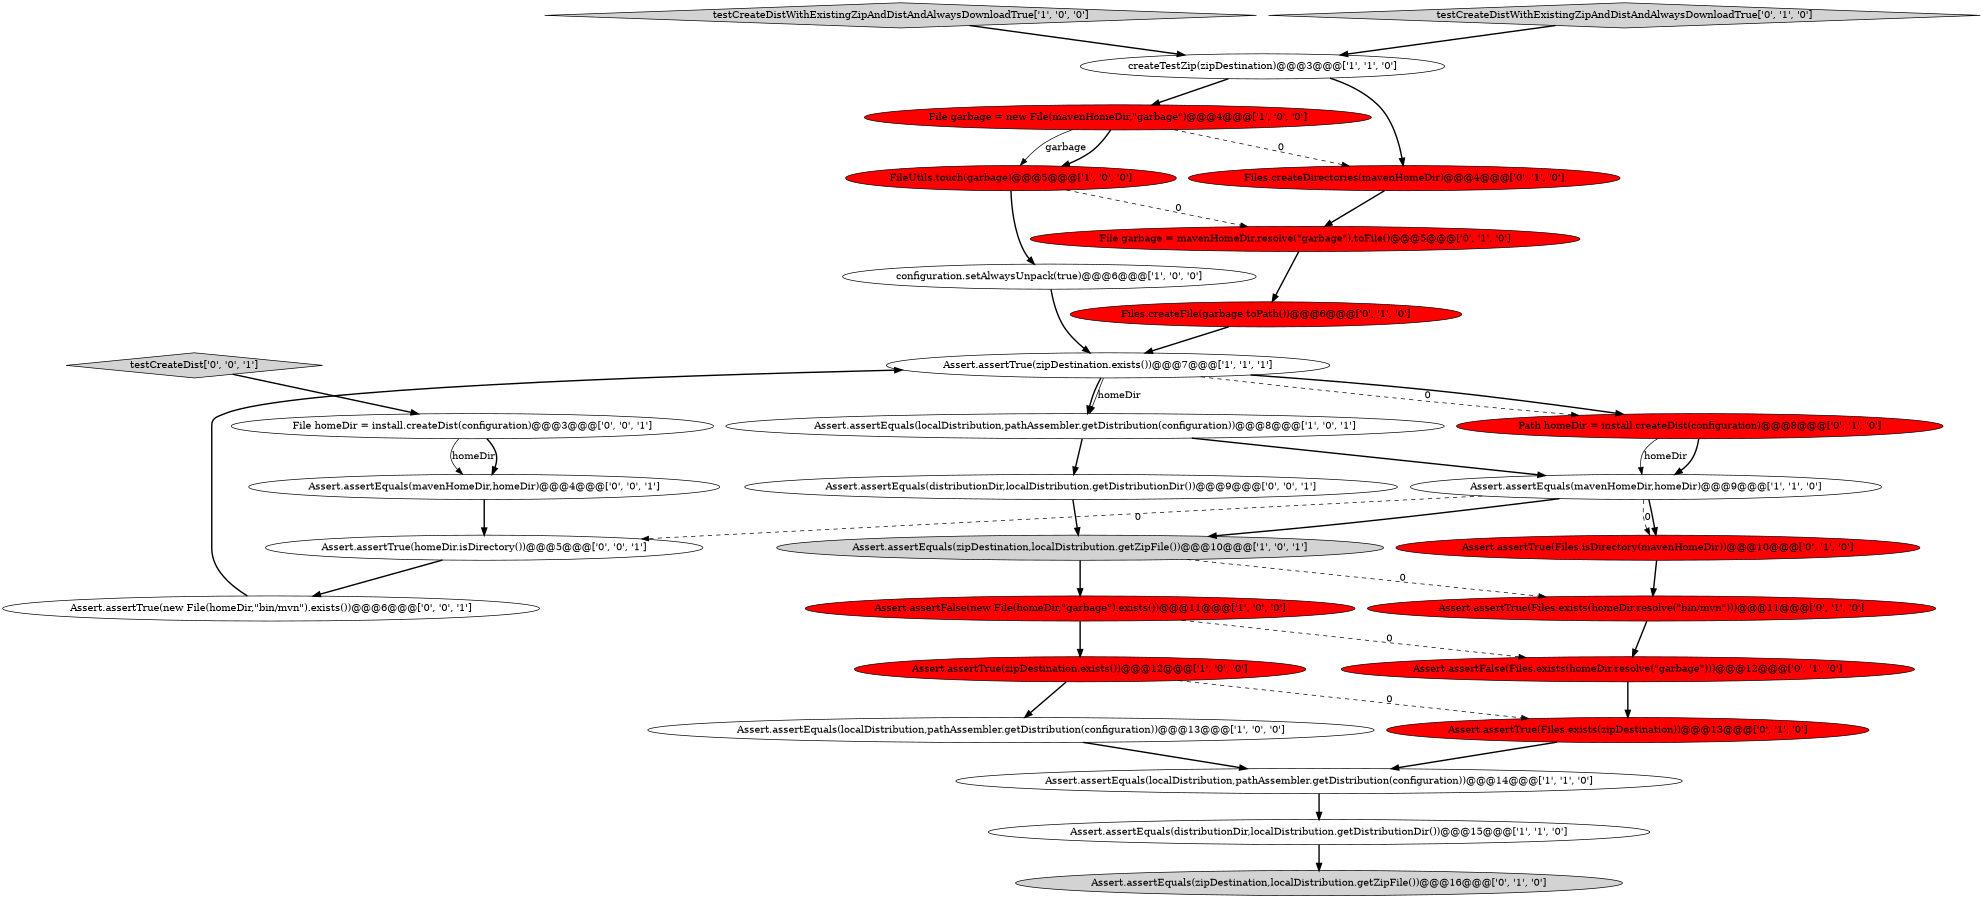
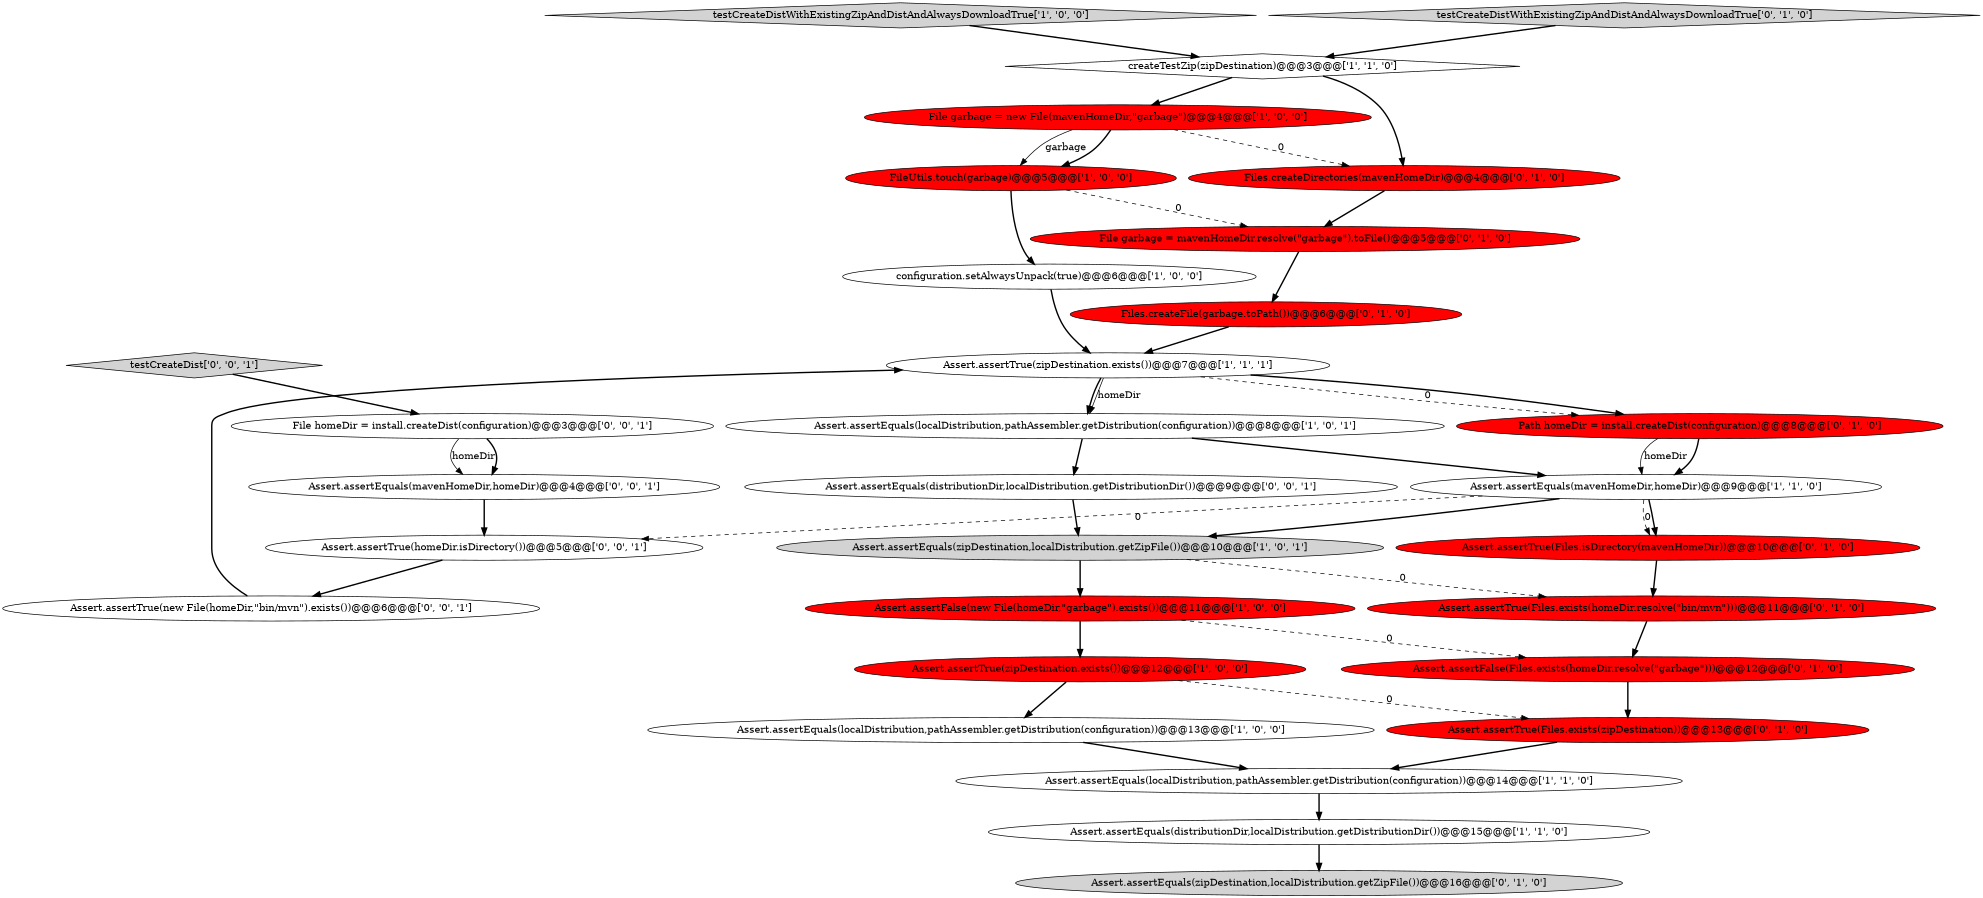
(1262, 66) -> (1262, 66)
